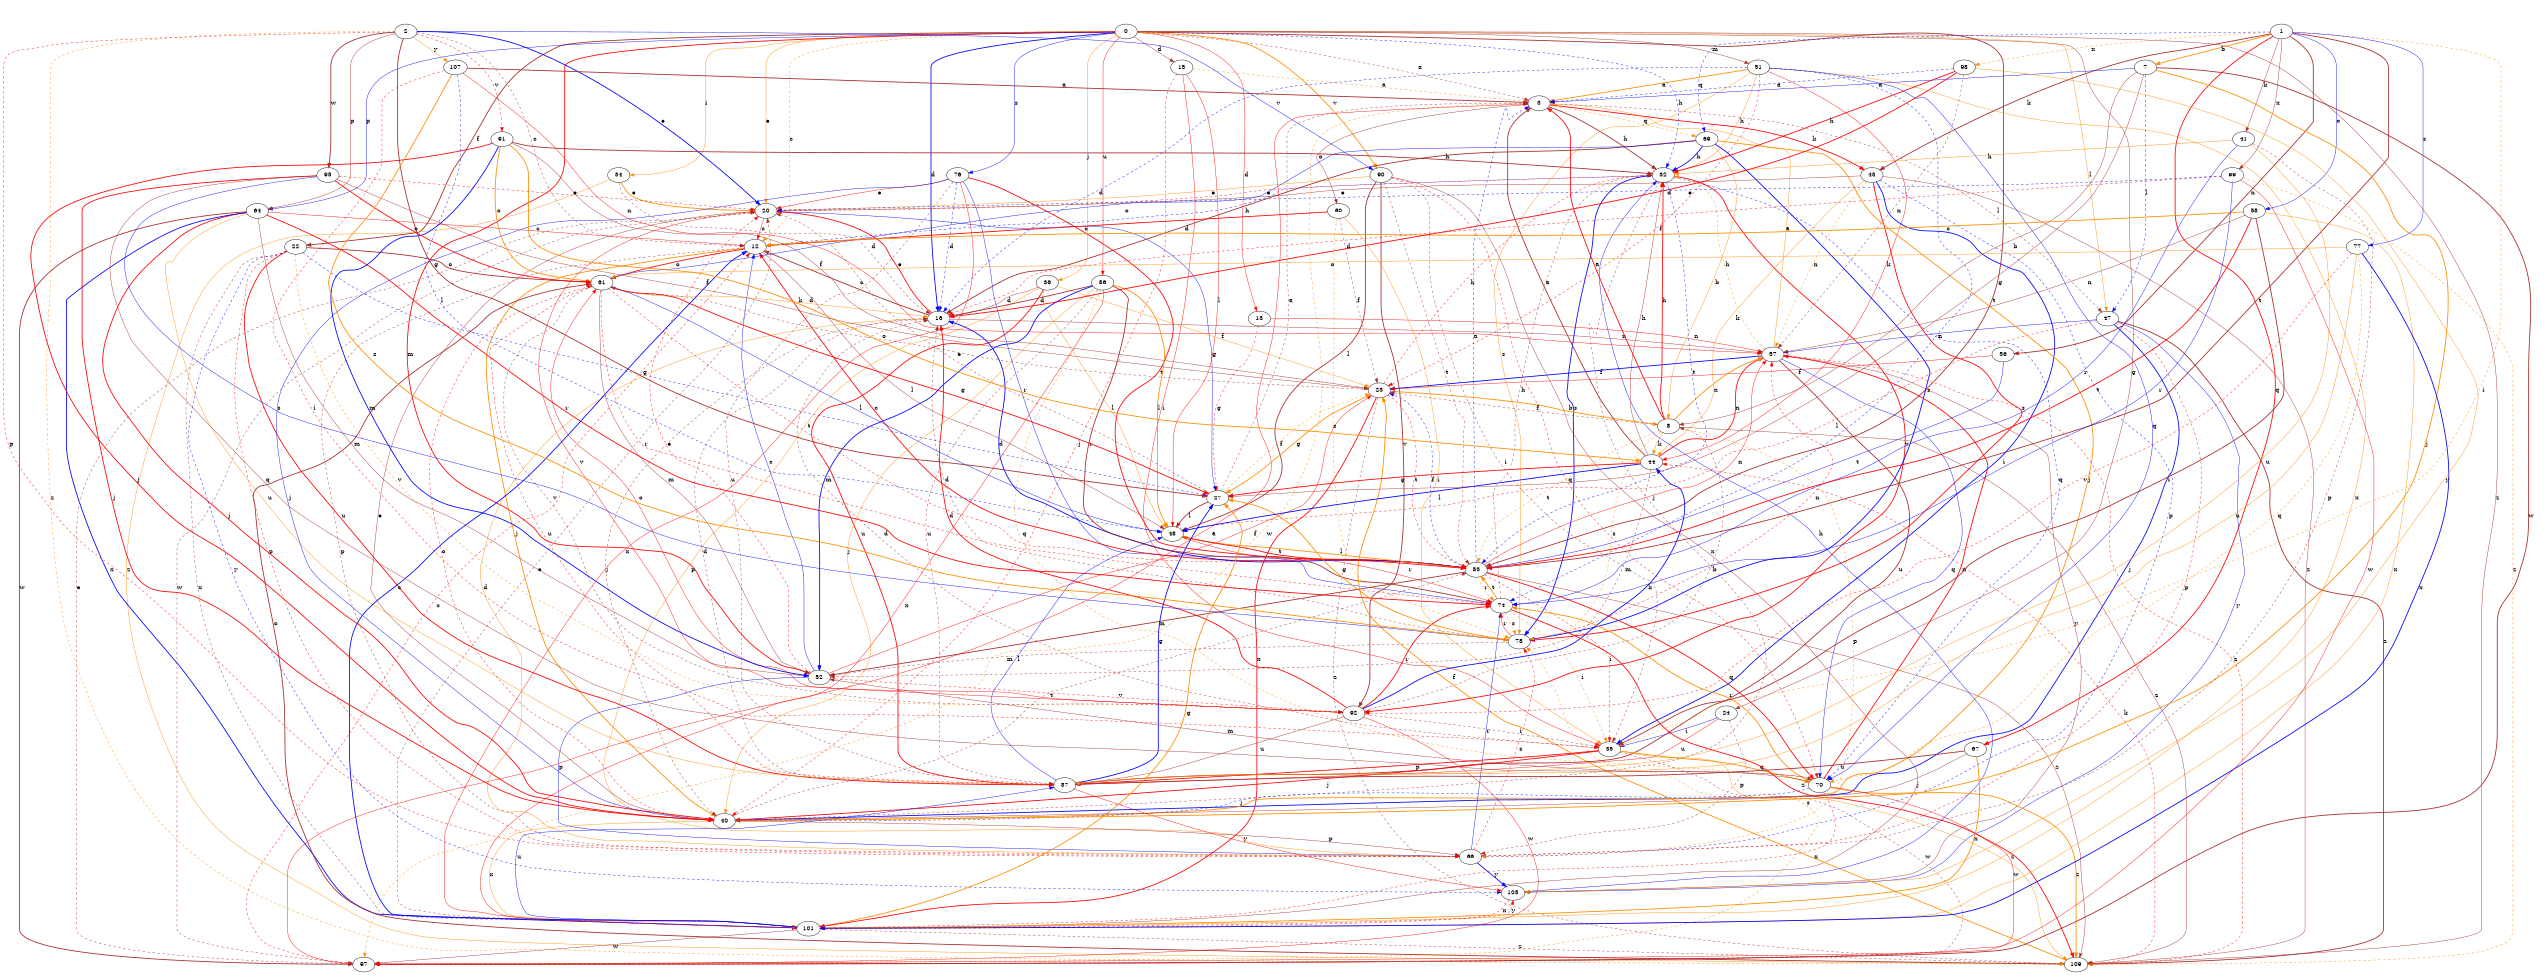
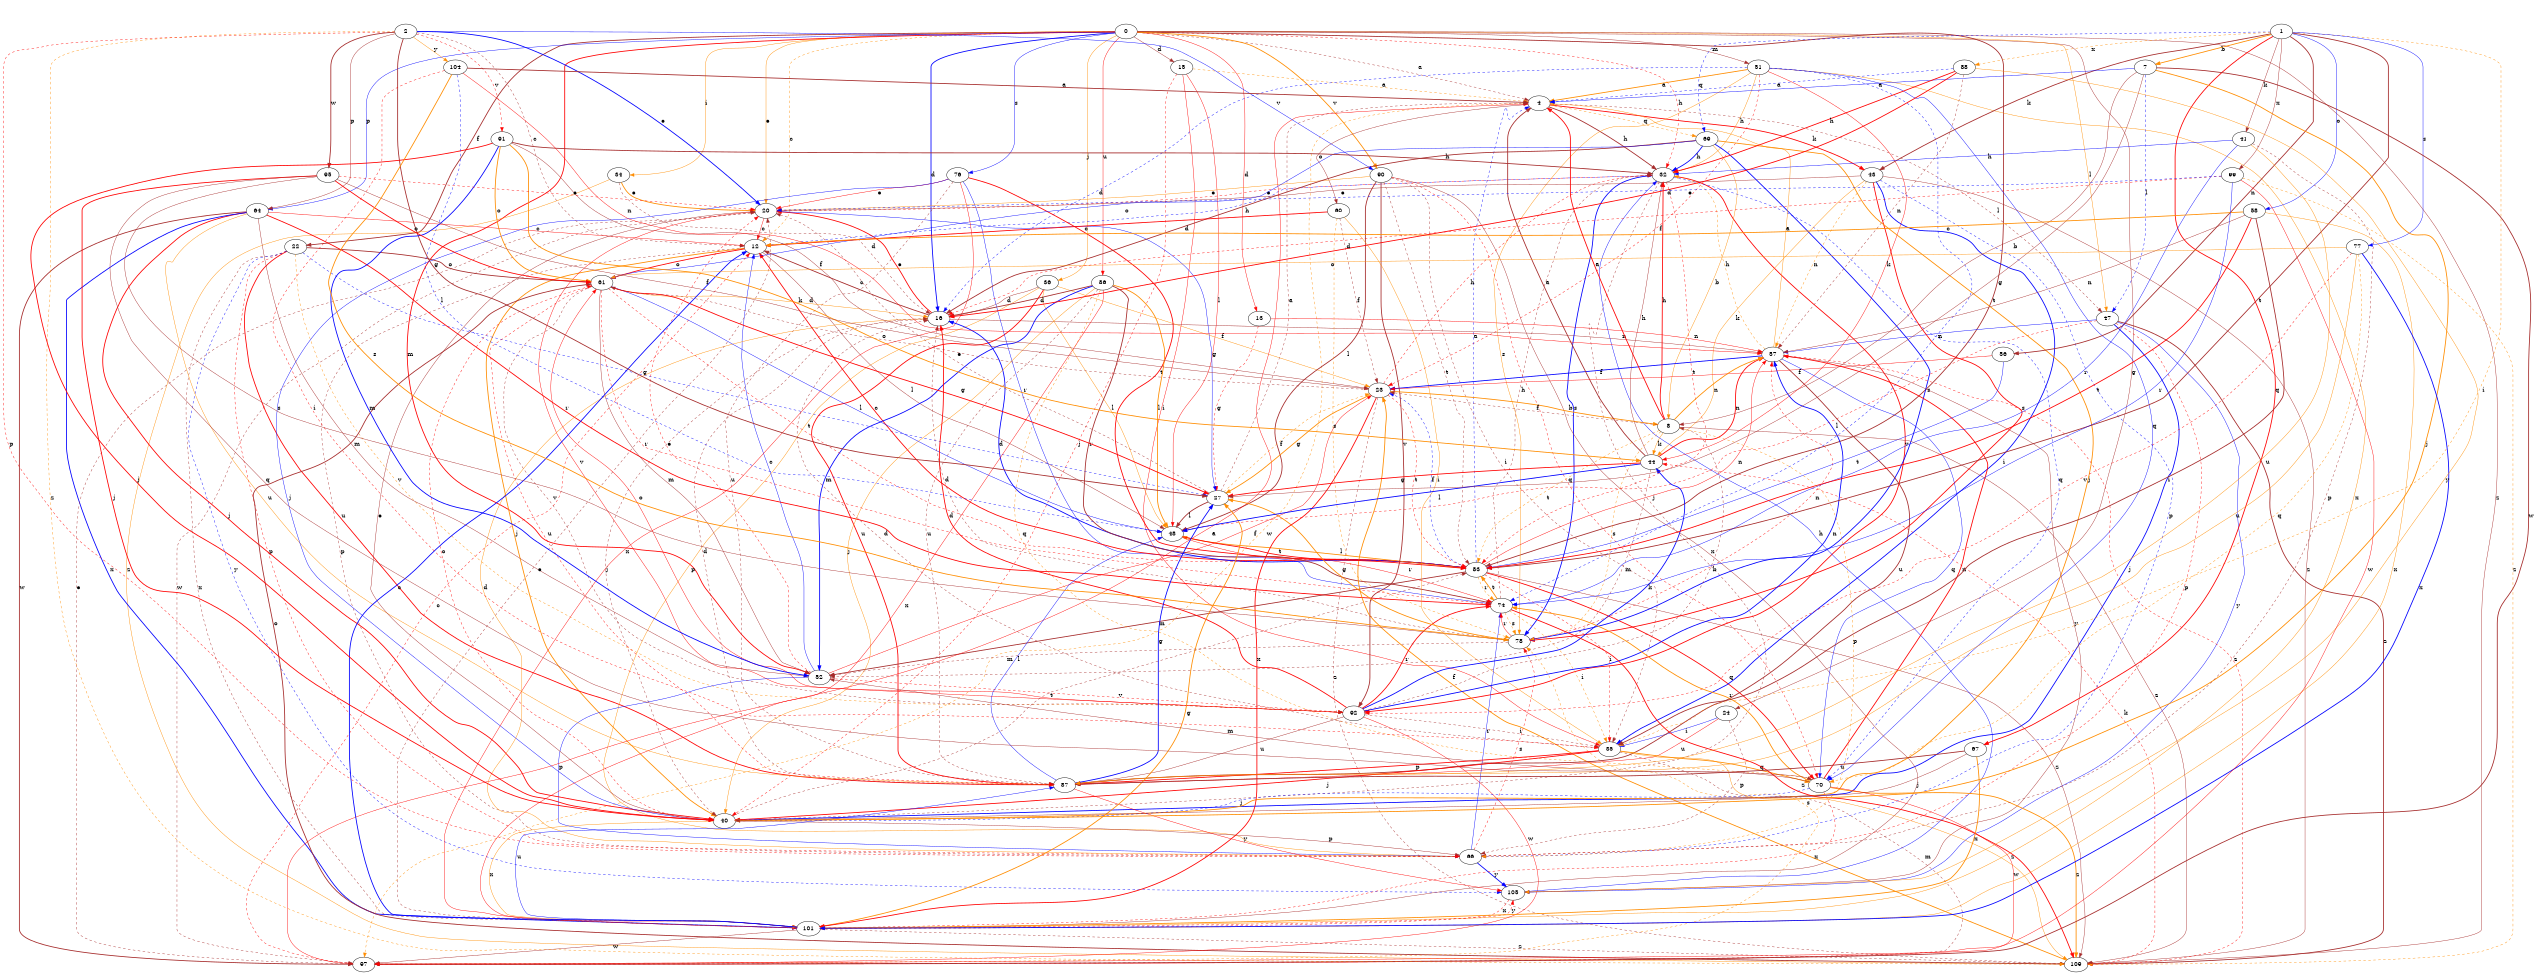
(1447, 45) -> (1447, 45)
(455, 67) -> (455, 67)
(1964, 67) -> (1964, 67)
(1539, 103) -> (1539, 103)
(1955, 157) -> (1955, 157)
(949, 245) -> none
(1705, 425) -> (1705, 425)
(660, 534) -> (660, 534)
none -> (1689, 628)
(1928, 857) -> (1928, 857)
